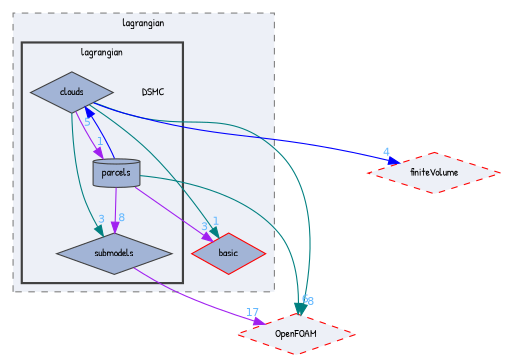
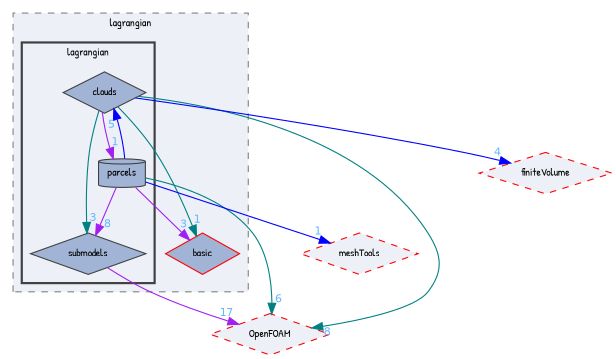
(154, 93) -> none
none -> (359, 254)
